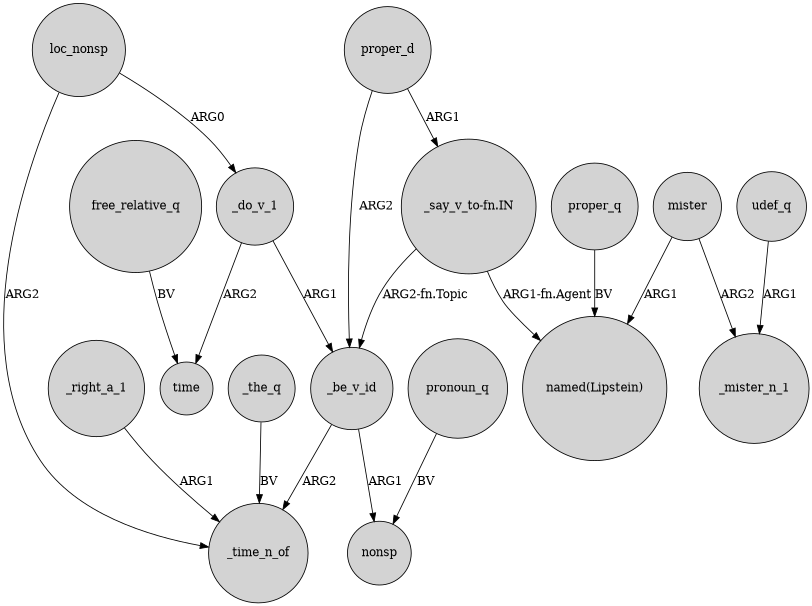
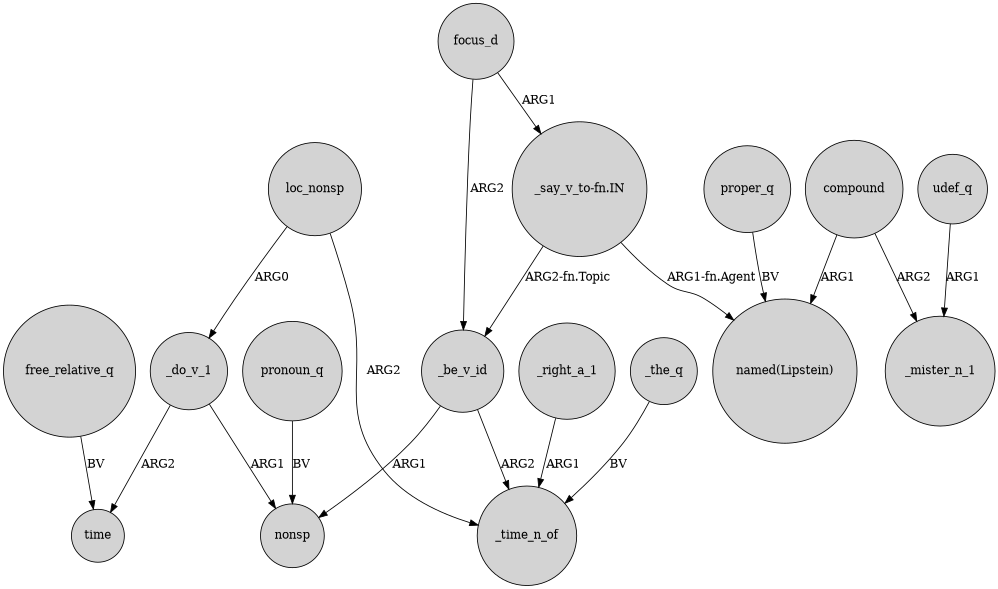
(388, 50) -> (476, 41)
(687, 206) -> (854, 189)
(301, 293) -> (240, 453)
